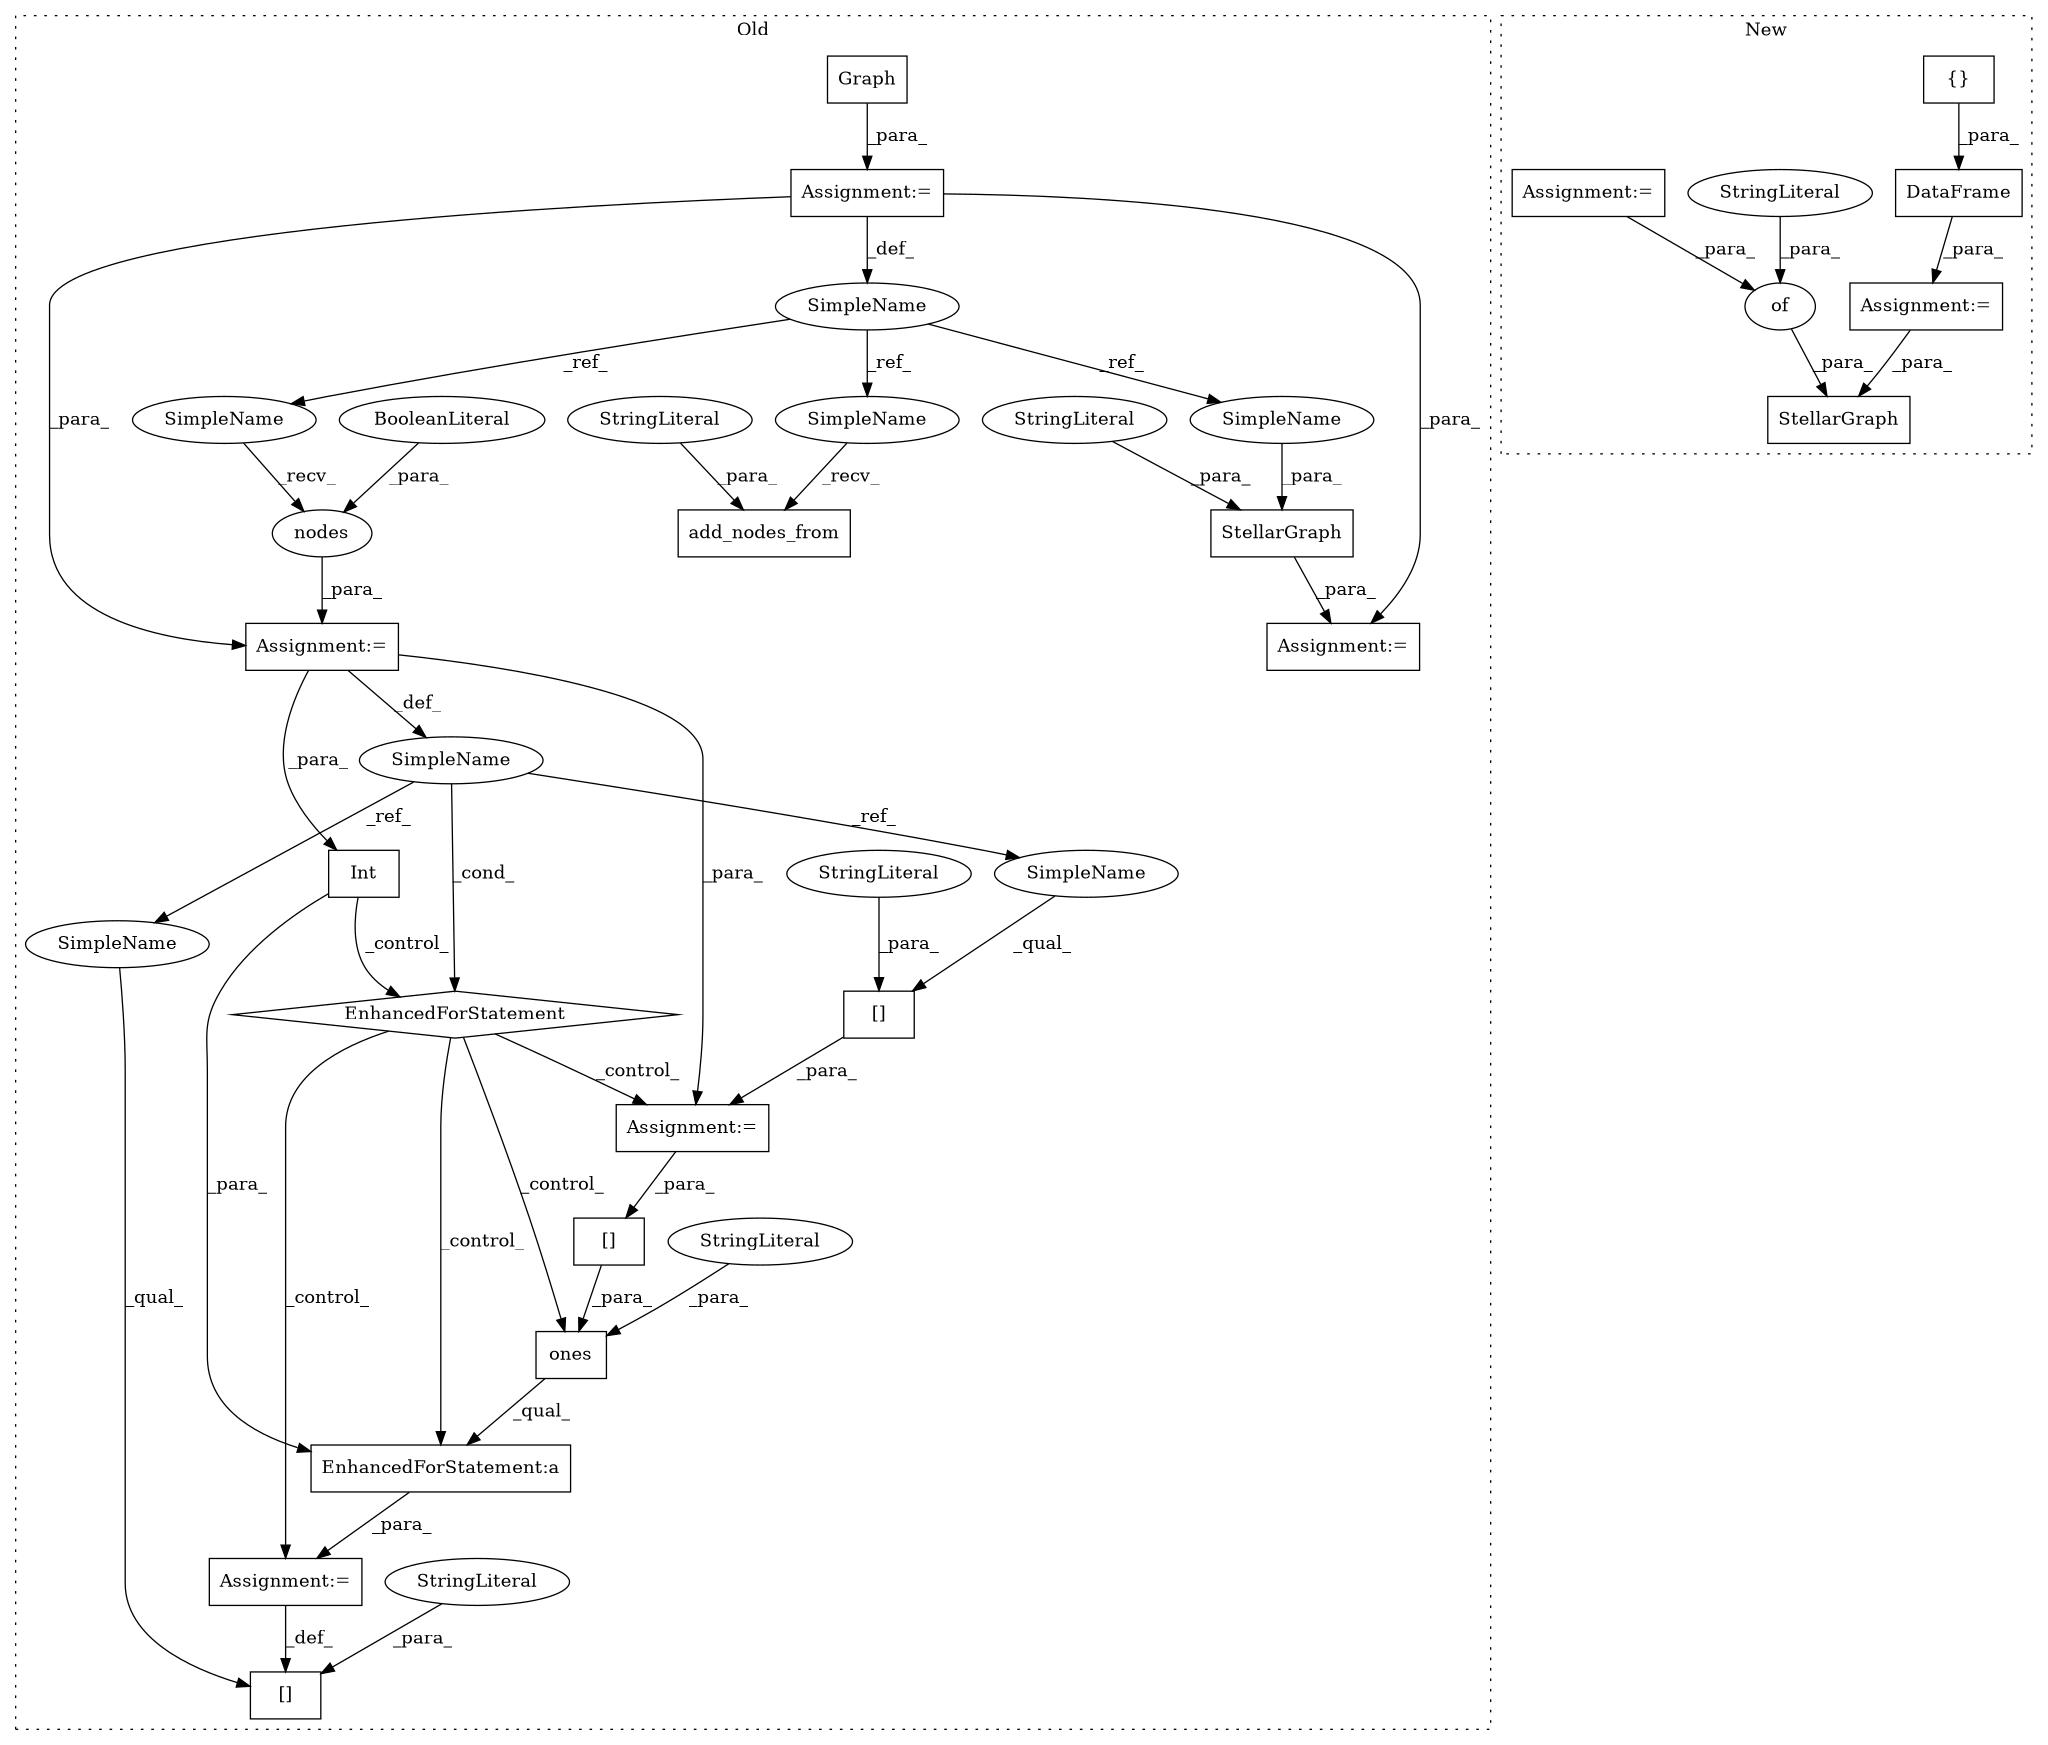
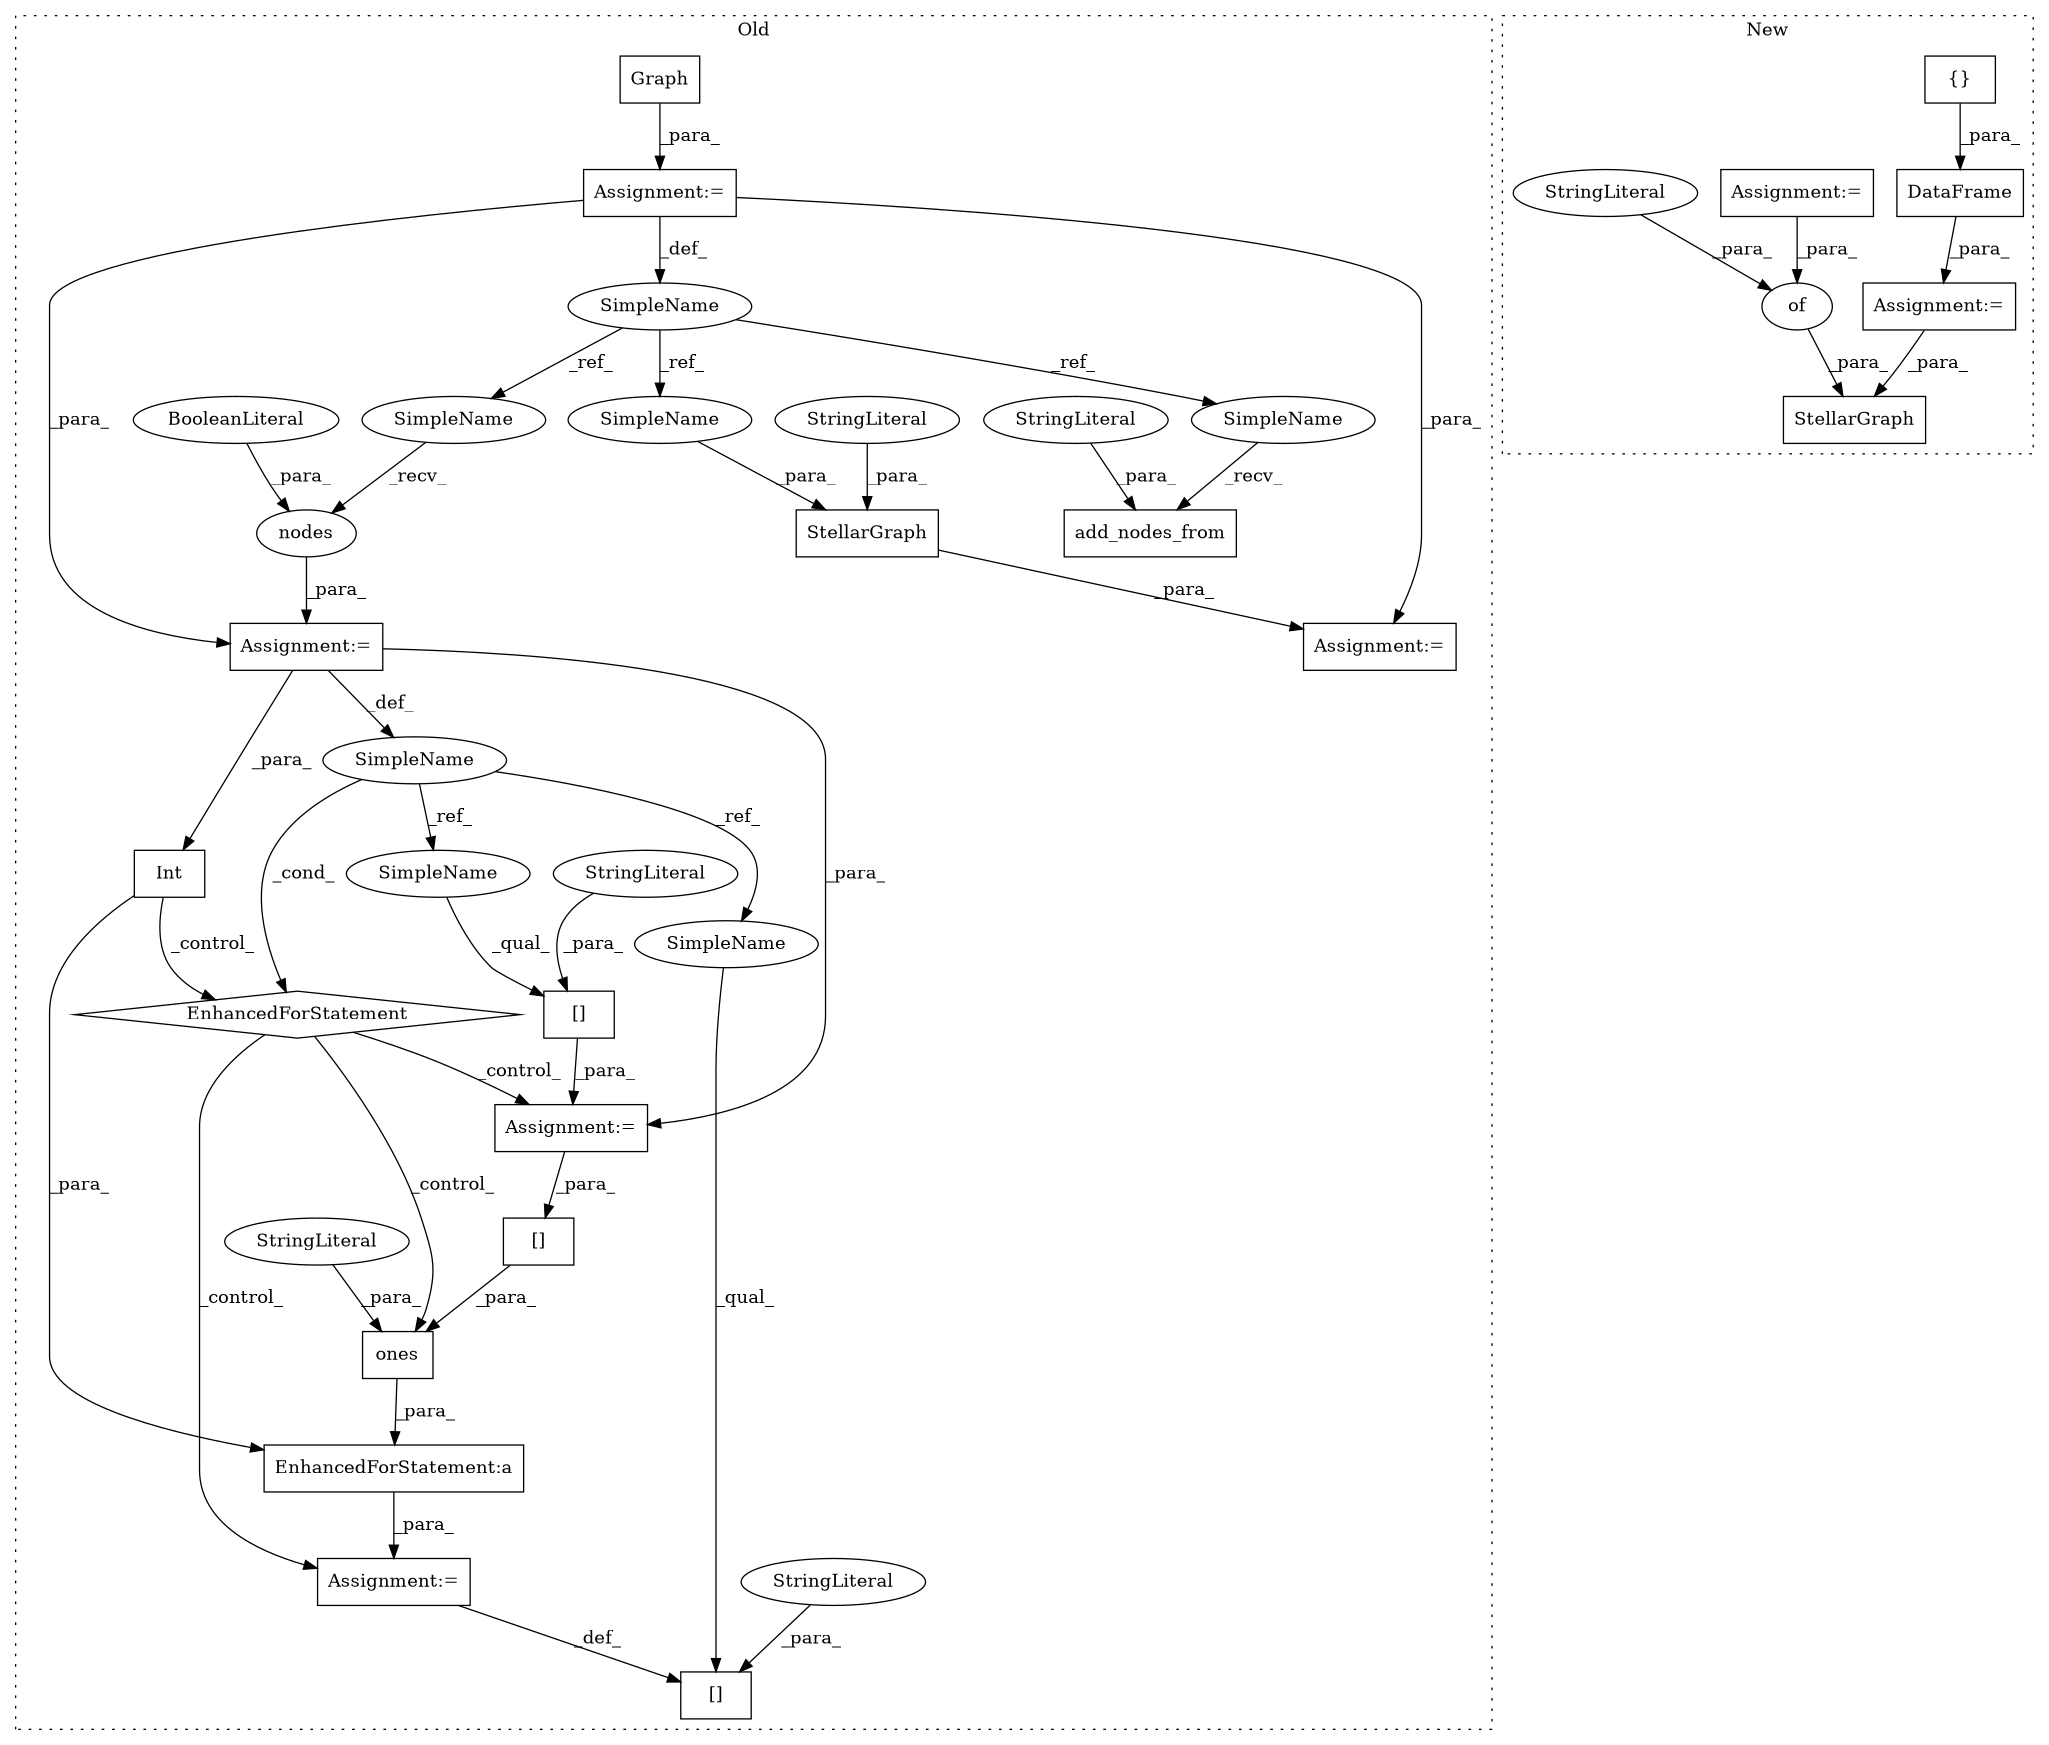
(441, 1234) -> none
(542, 1412) -> (425, 1412)
